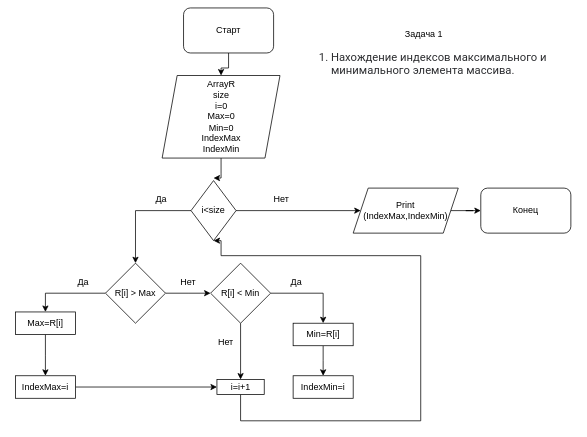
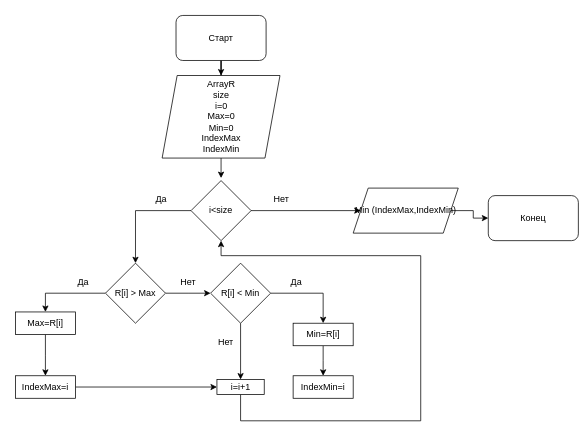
(228, 30) -> (221, 38)
(423, 57) -> none
(213, 210) -> (221, 210)
(405, 210) -> (405, 210)
(525, 210) -> (533, 218)
